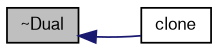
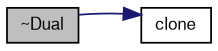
(119, 37) -> (101, 14)
